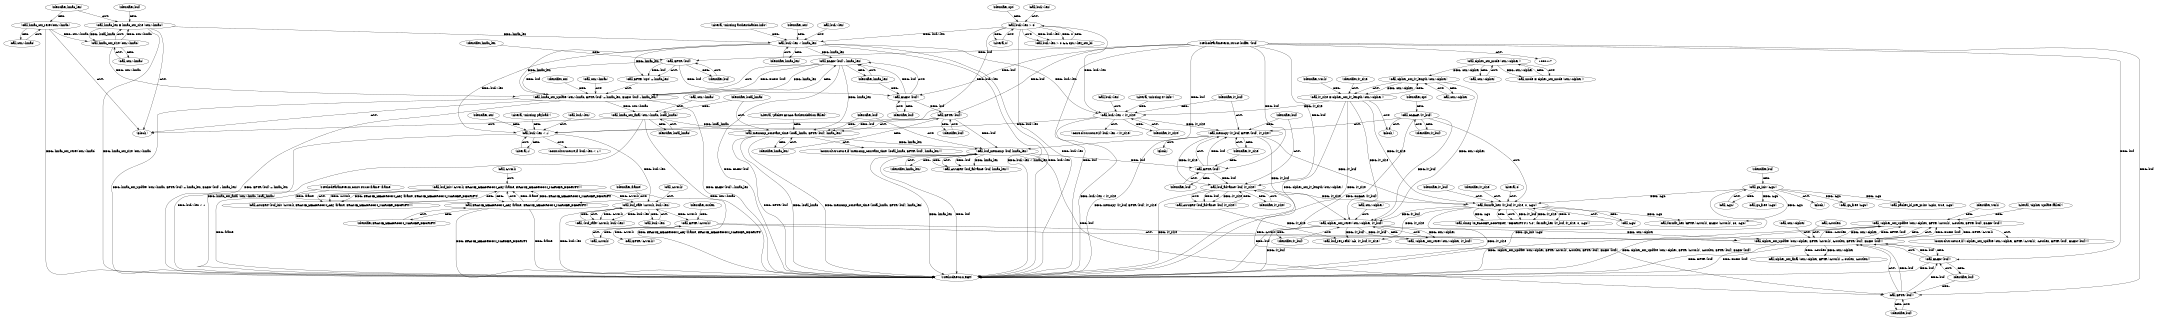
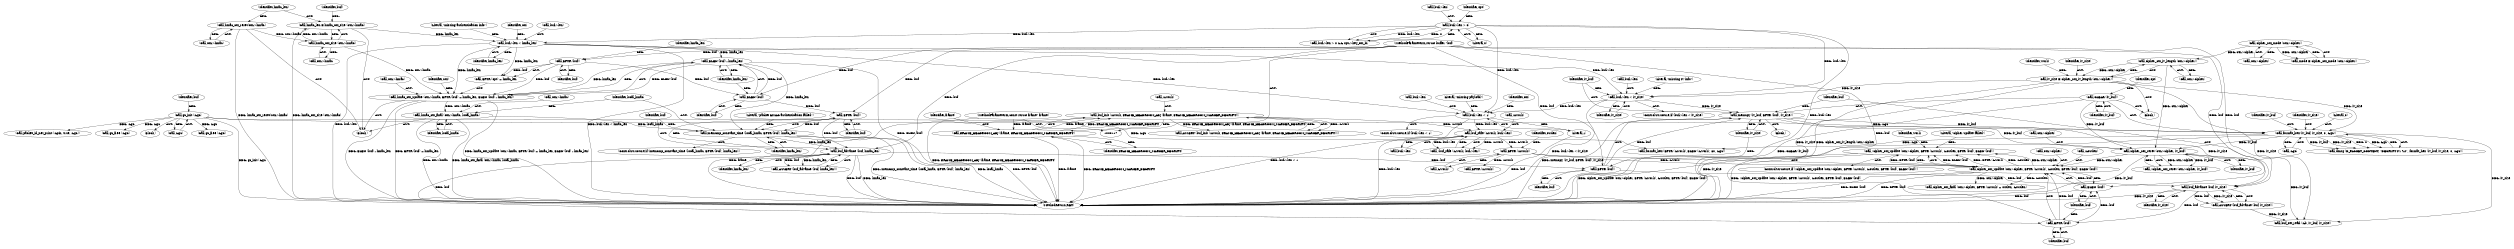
(103, 34) -> (336, 34)
none -> (1061, 129)
(1079, 146) -> (1359, 198)
(1002, 151) -> (855, 151)
(1372, 171) -> (2231, 129)
(1357, 200) -> none
